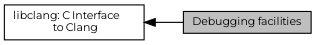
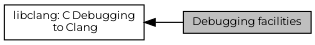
(74, 22) -> (74, 22)
